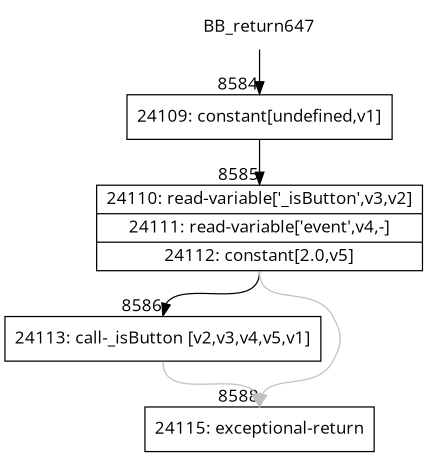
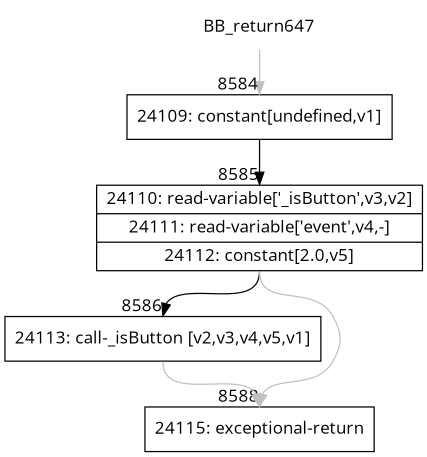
(260, 66) -> (260, 66)
